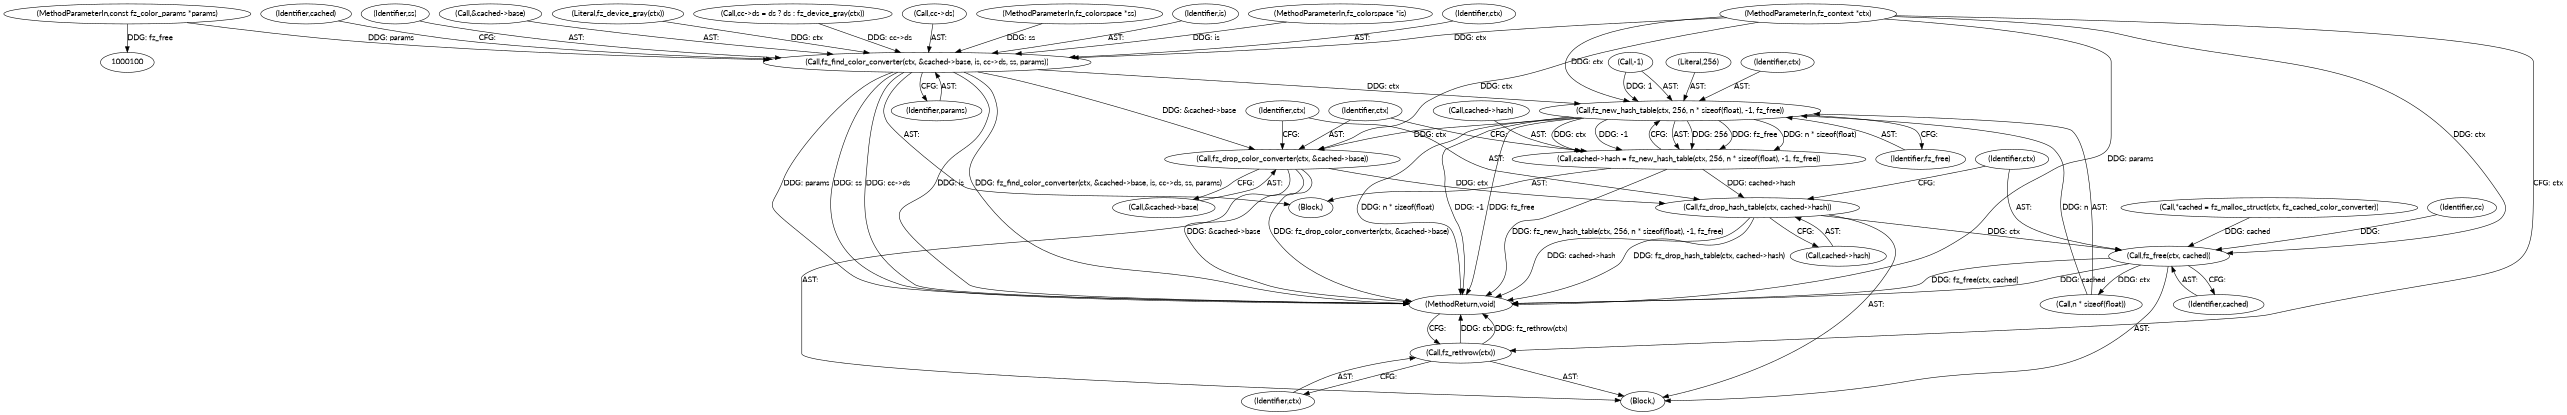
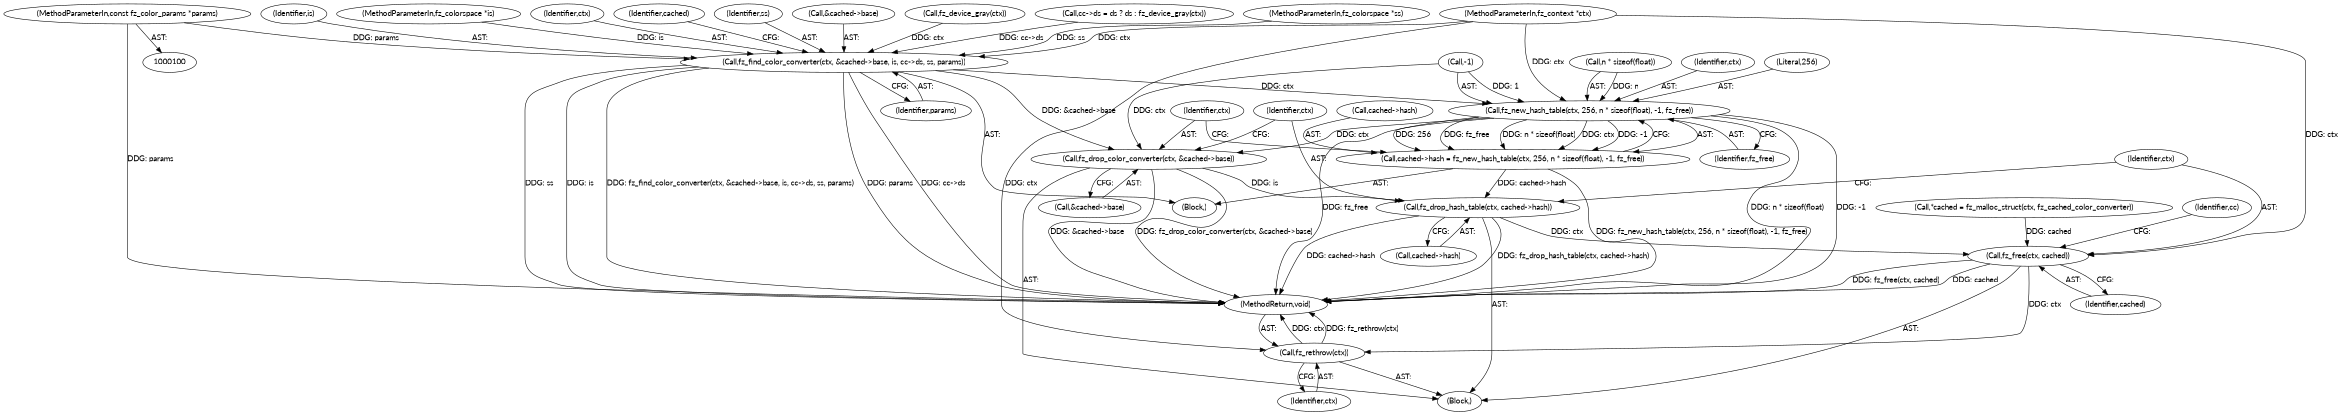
(618, 14) -> (965, 14)
(934, 14) -> none
(150, 38) -> (160, 38)
(1535, 72) -> (1261, 76)
(1472, 184) -> (1265, 184)
(2548, 184) -> (1021, 184)
(1979, 224) -> (556, 288)
(2371, 232) -> (2143, 232)
(2120, 275) -> (1730, 346)
(1439, 329) -> (1270, 329)
